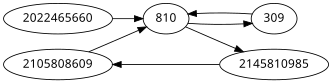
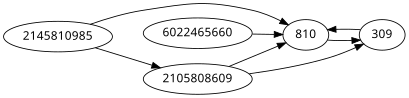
(58, 19) -> (198, 33)
(211, 38) -> (186, 4)
none -> (303, 64)
